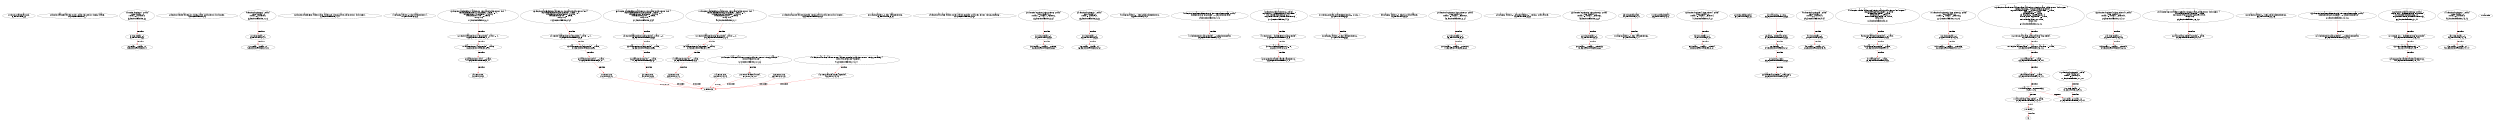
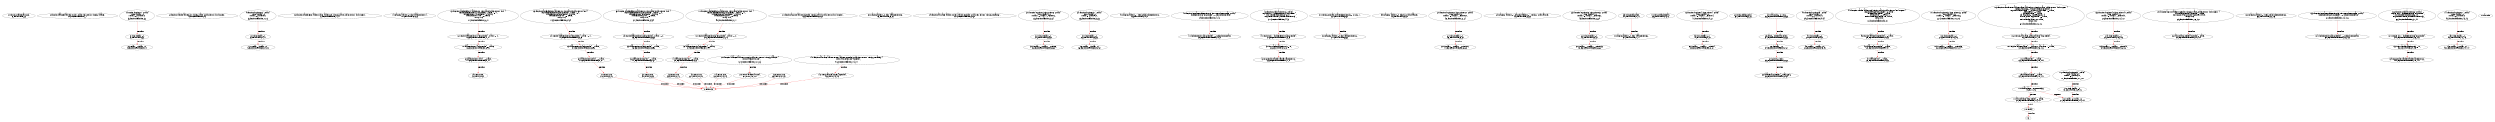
none -> (696, 76)
(665, 84) -> (665, 84)
(718, 84) -> (718, 84)
